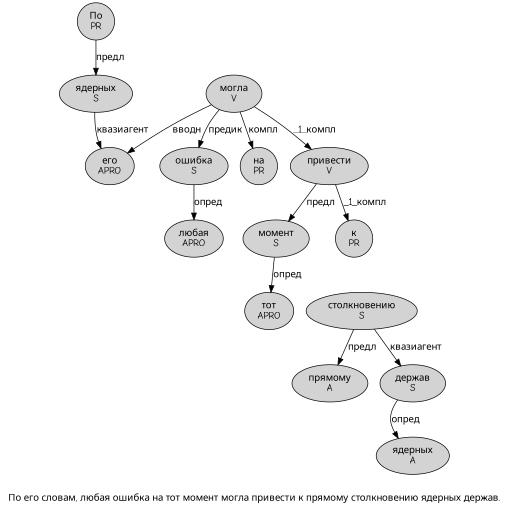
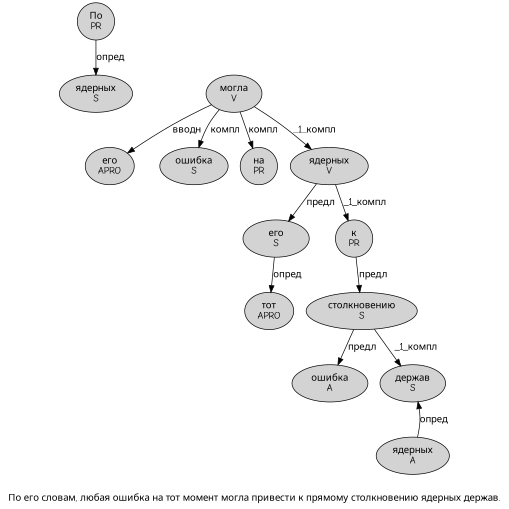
(110, 58) -> (110, 58)
(95, 127) -> none
(225, 130) -> (225, 130)
(329, 166) -> (329, 166)
(194, 239) -> none
(276, 239) -> (276, 239)
none -> (358, 271)
(416, 347) -> (416, 347)
(330, 383) -> (330, 383)
(391, 416) -> (420, 423)
